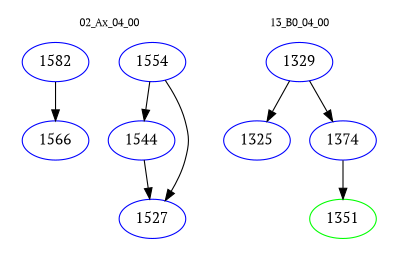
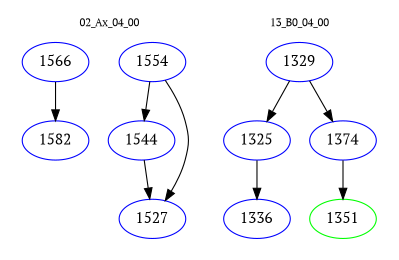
(56, 96) -> (56, 96)
none -> (257, 219)
